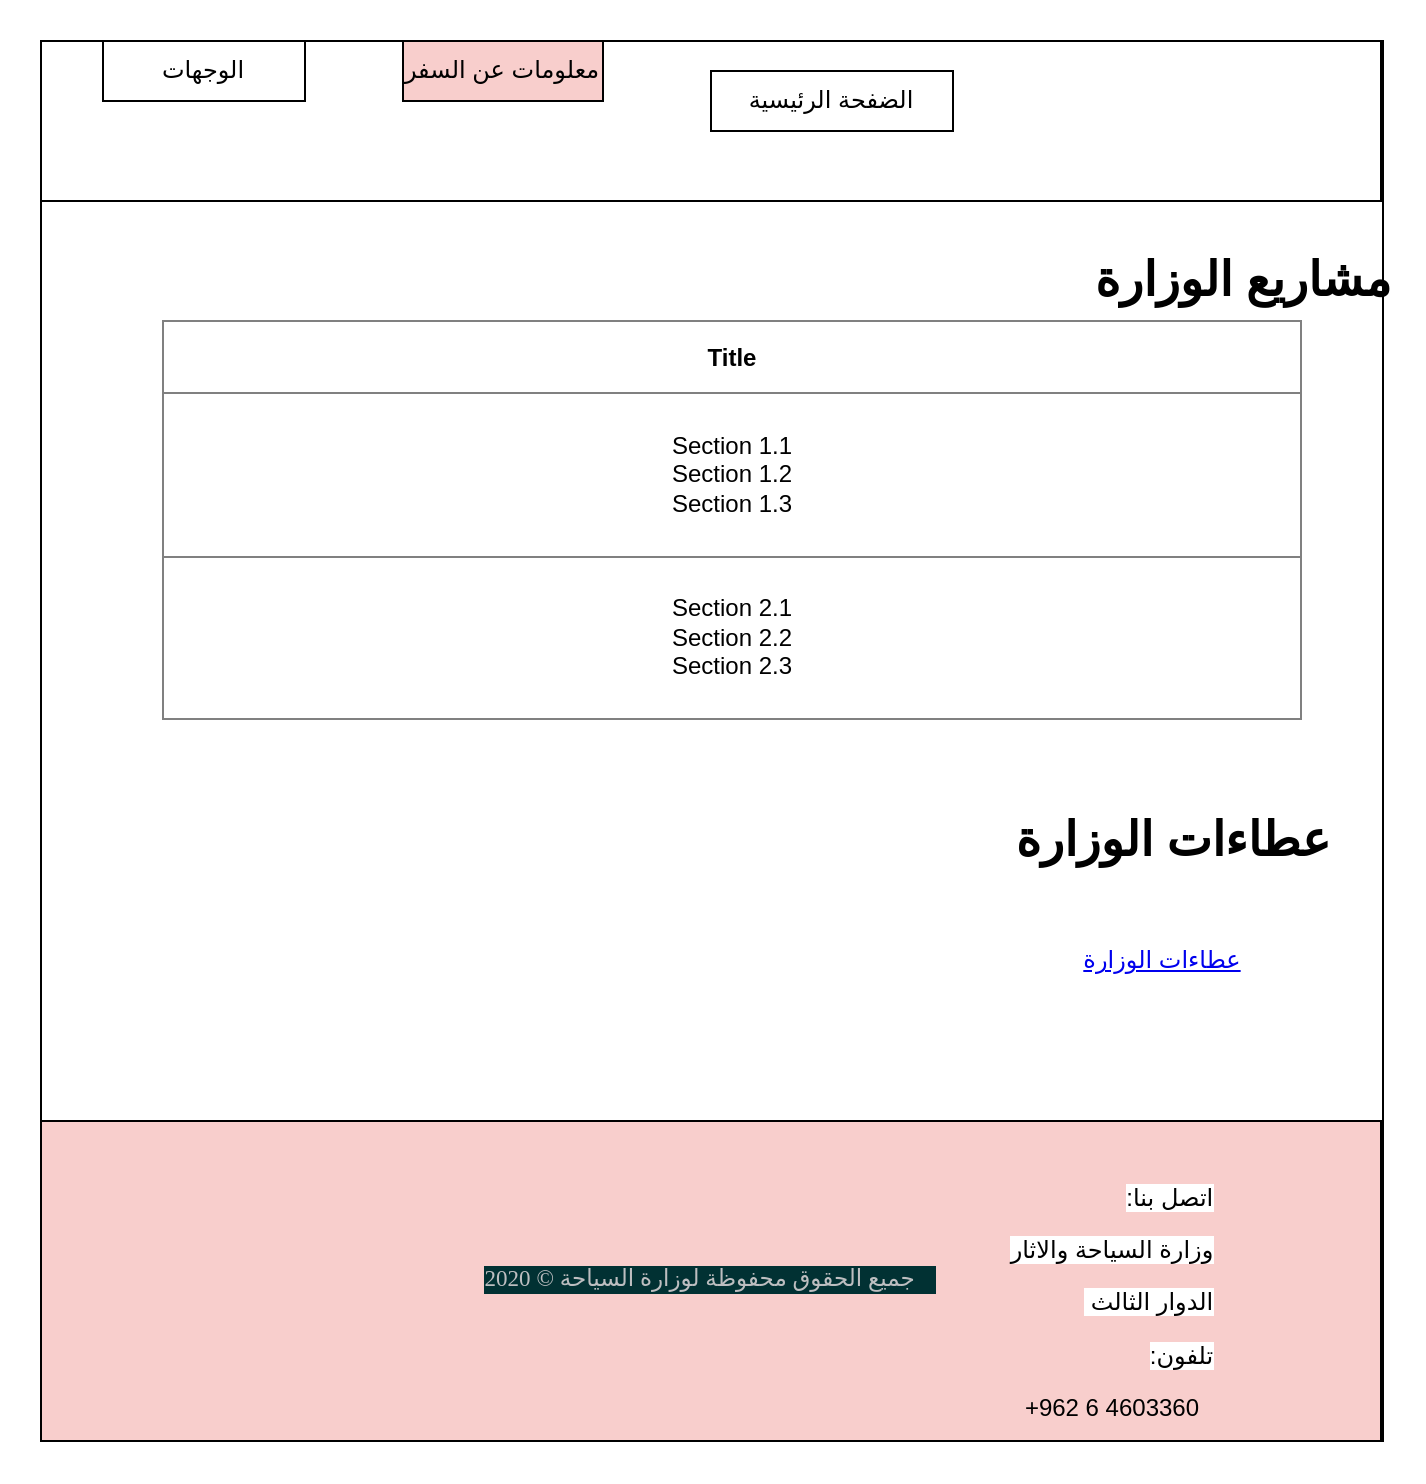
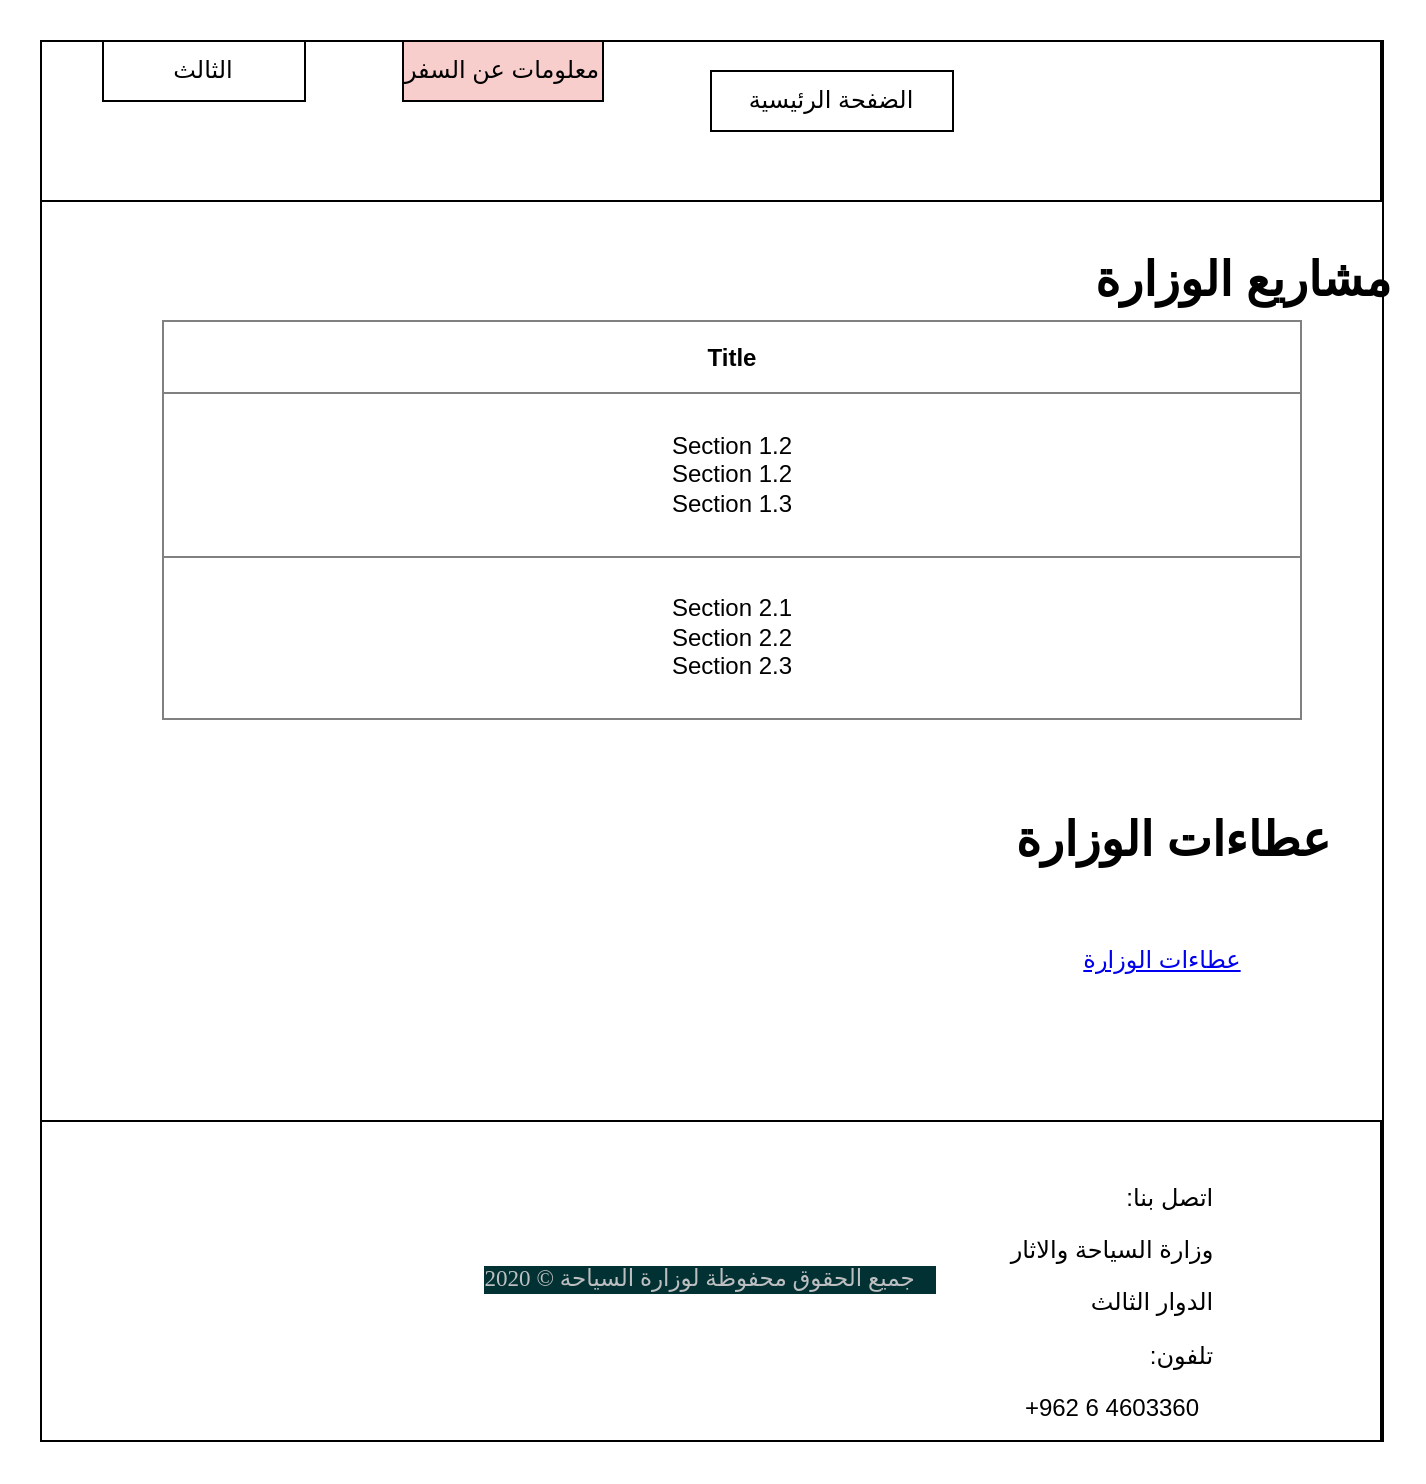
(204, 71) -> (204, 71)
(228, 422) -> (228, 422)
(711, 1281) -> (711, 1281)
